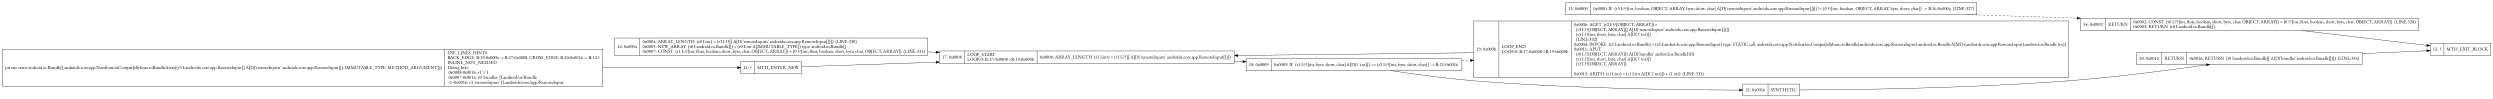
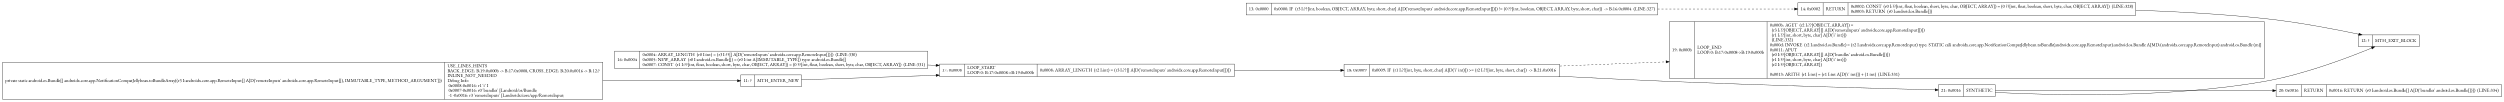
(2394, 52) -> (2158, 93)
(1356, 54) -> none
